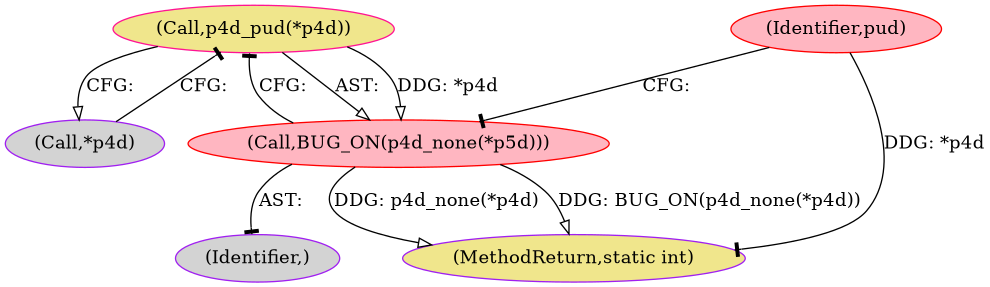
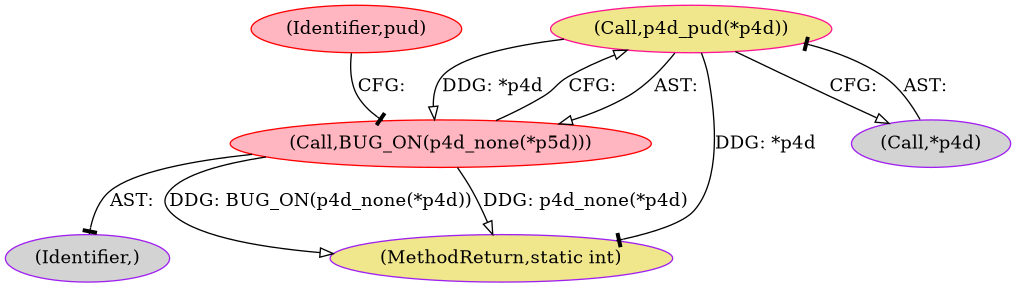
(207, 86) -> (928, 86)
(261, 98) -> (555, 87)
(876, 196) -> (711, 172)
